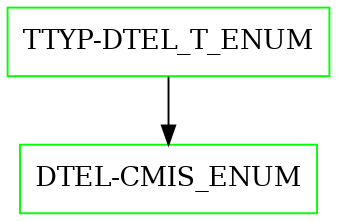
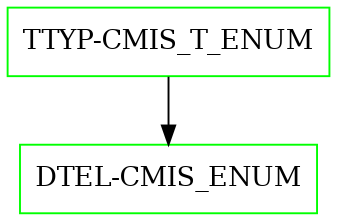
(169, 42) -> (169, 42)
